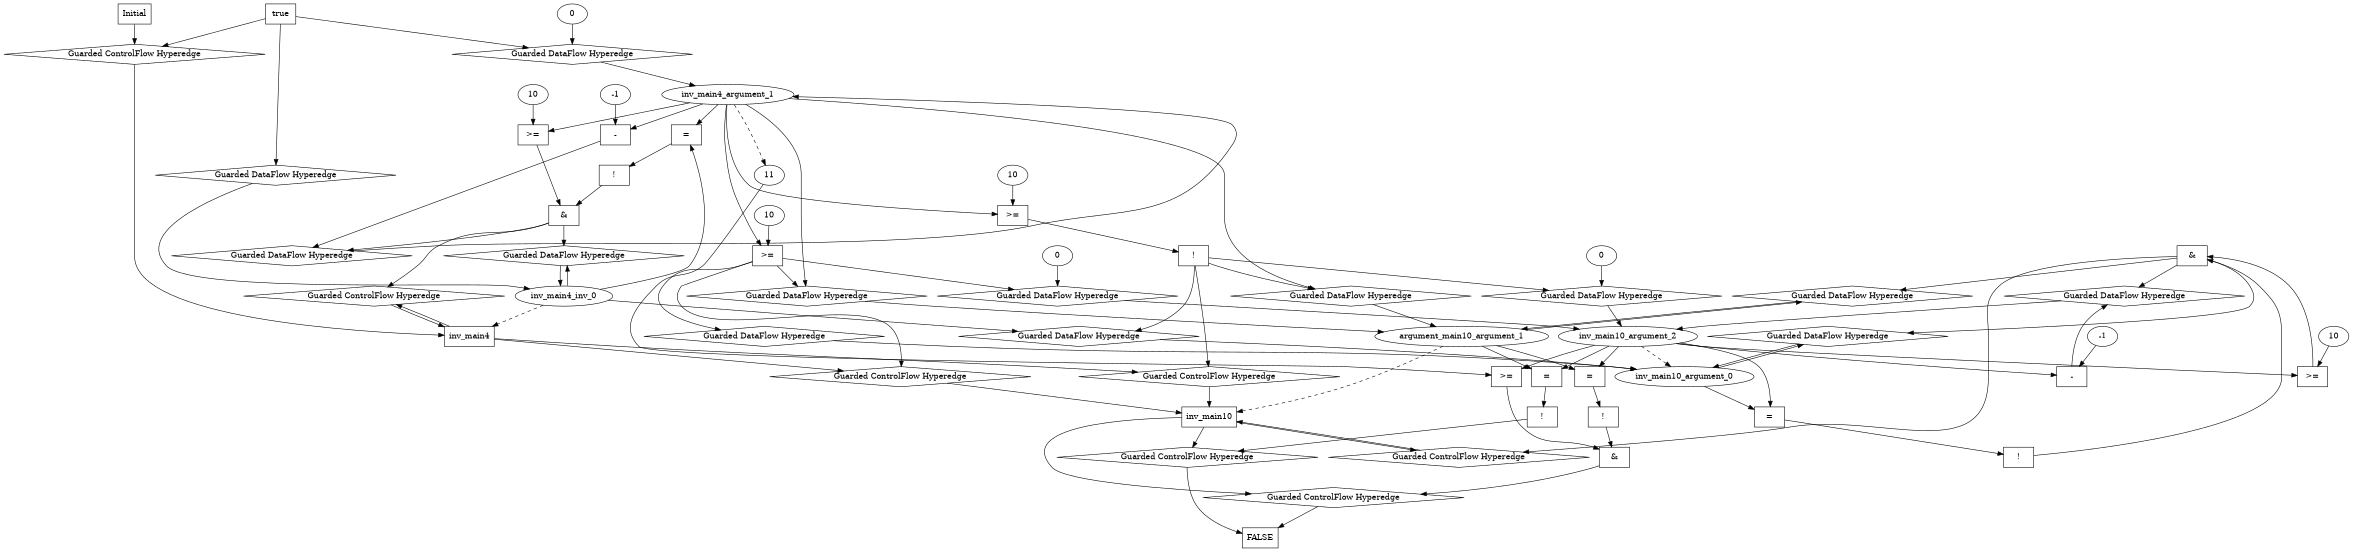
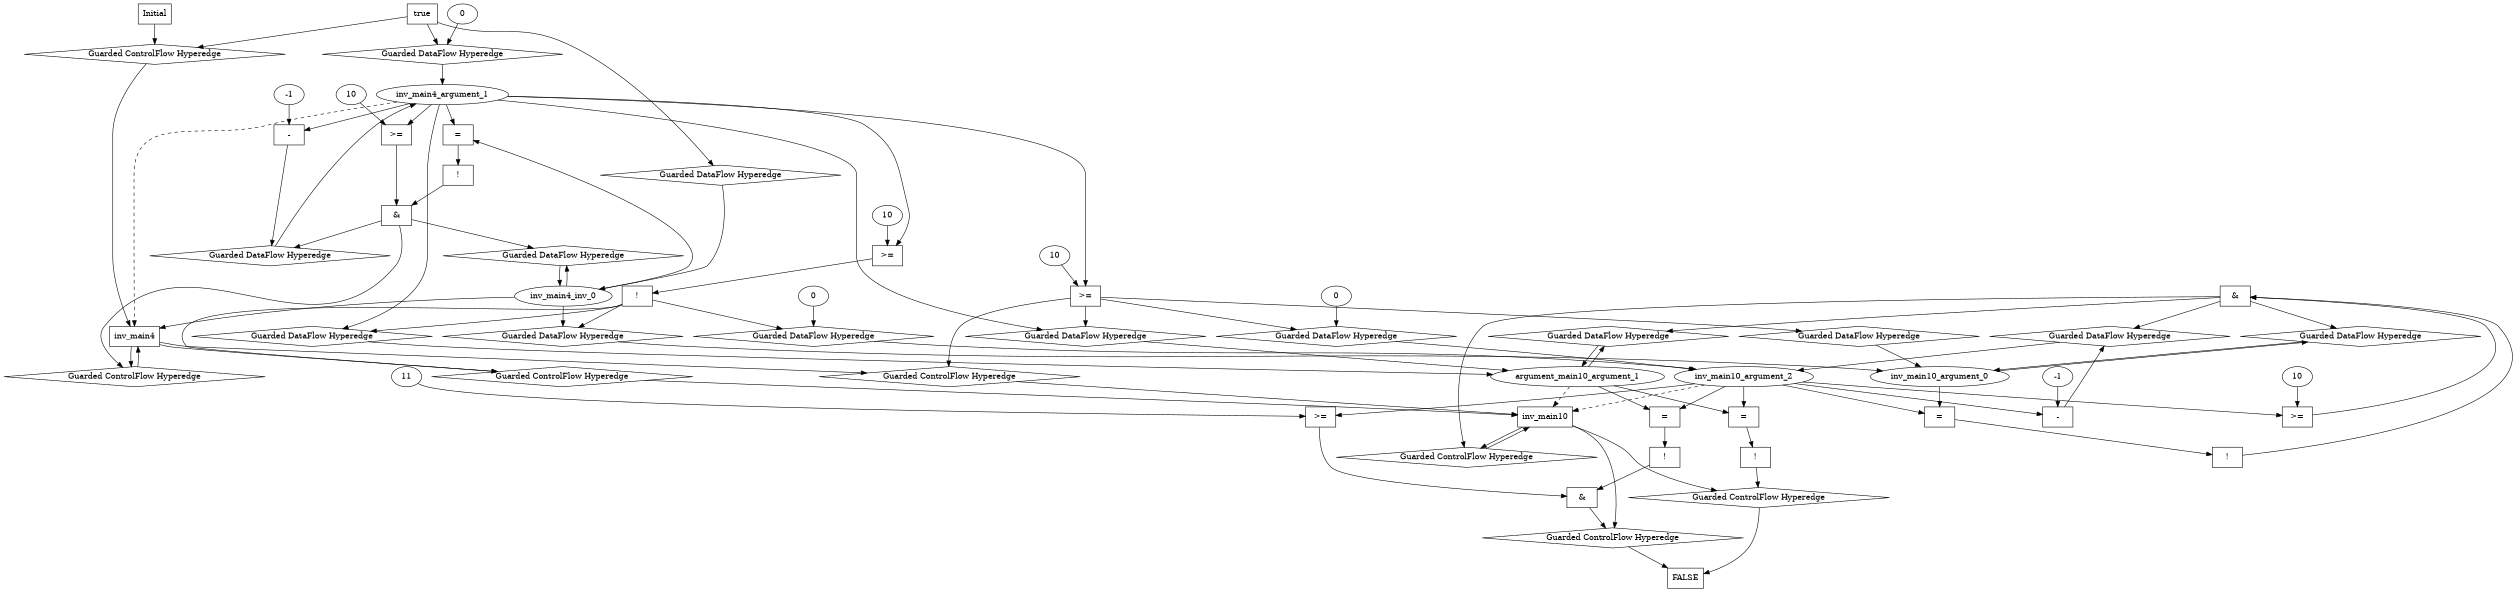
(750, 132) -> (181, 132)
(520, 315) -> (357, 304)
(1654, 355) -> (1641, 397)
